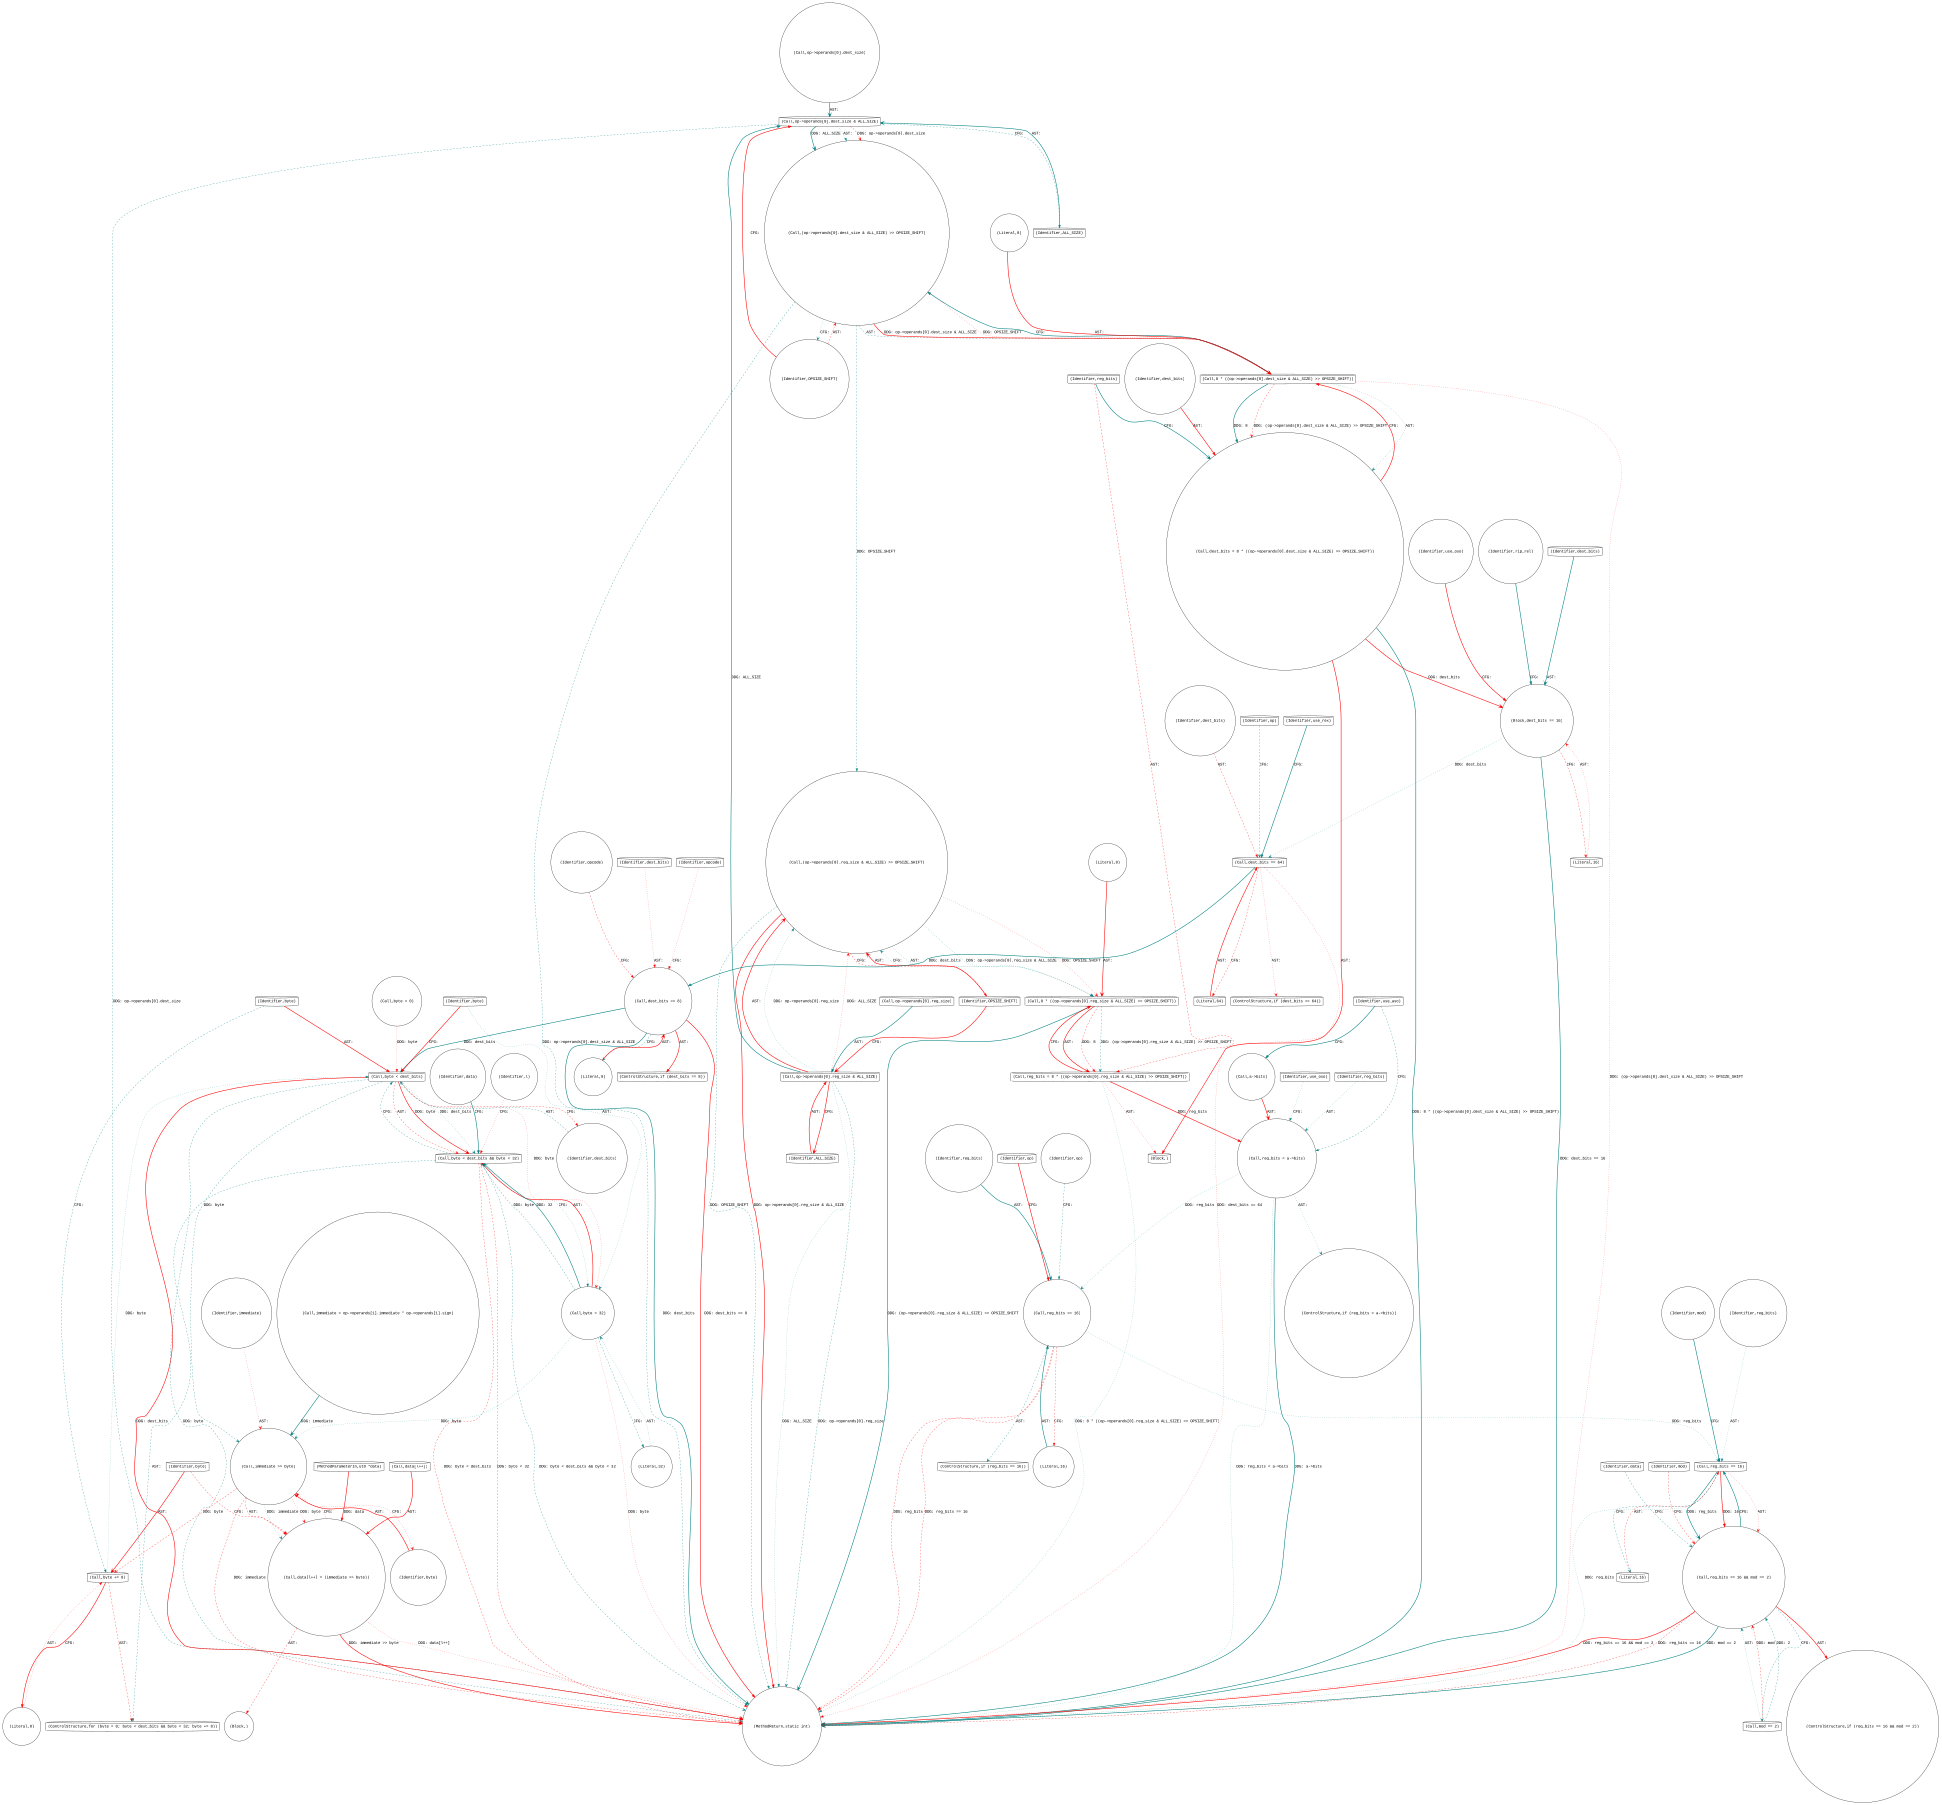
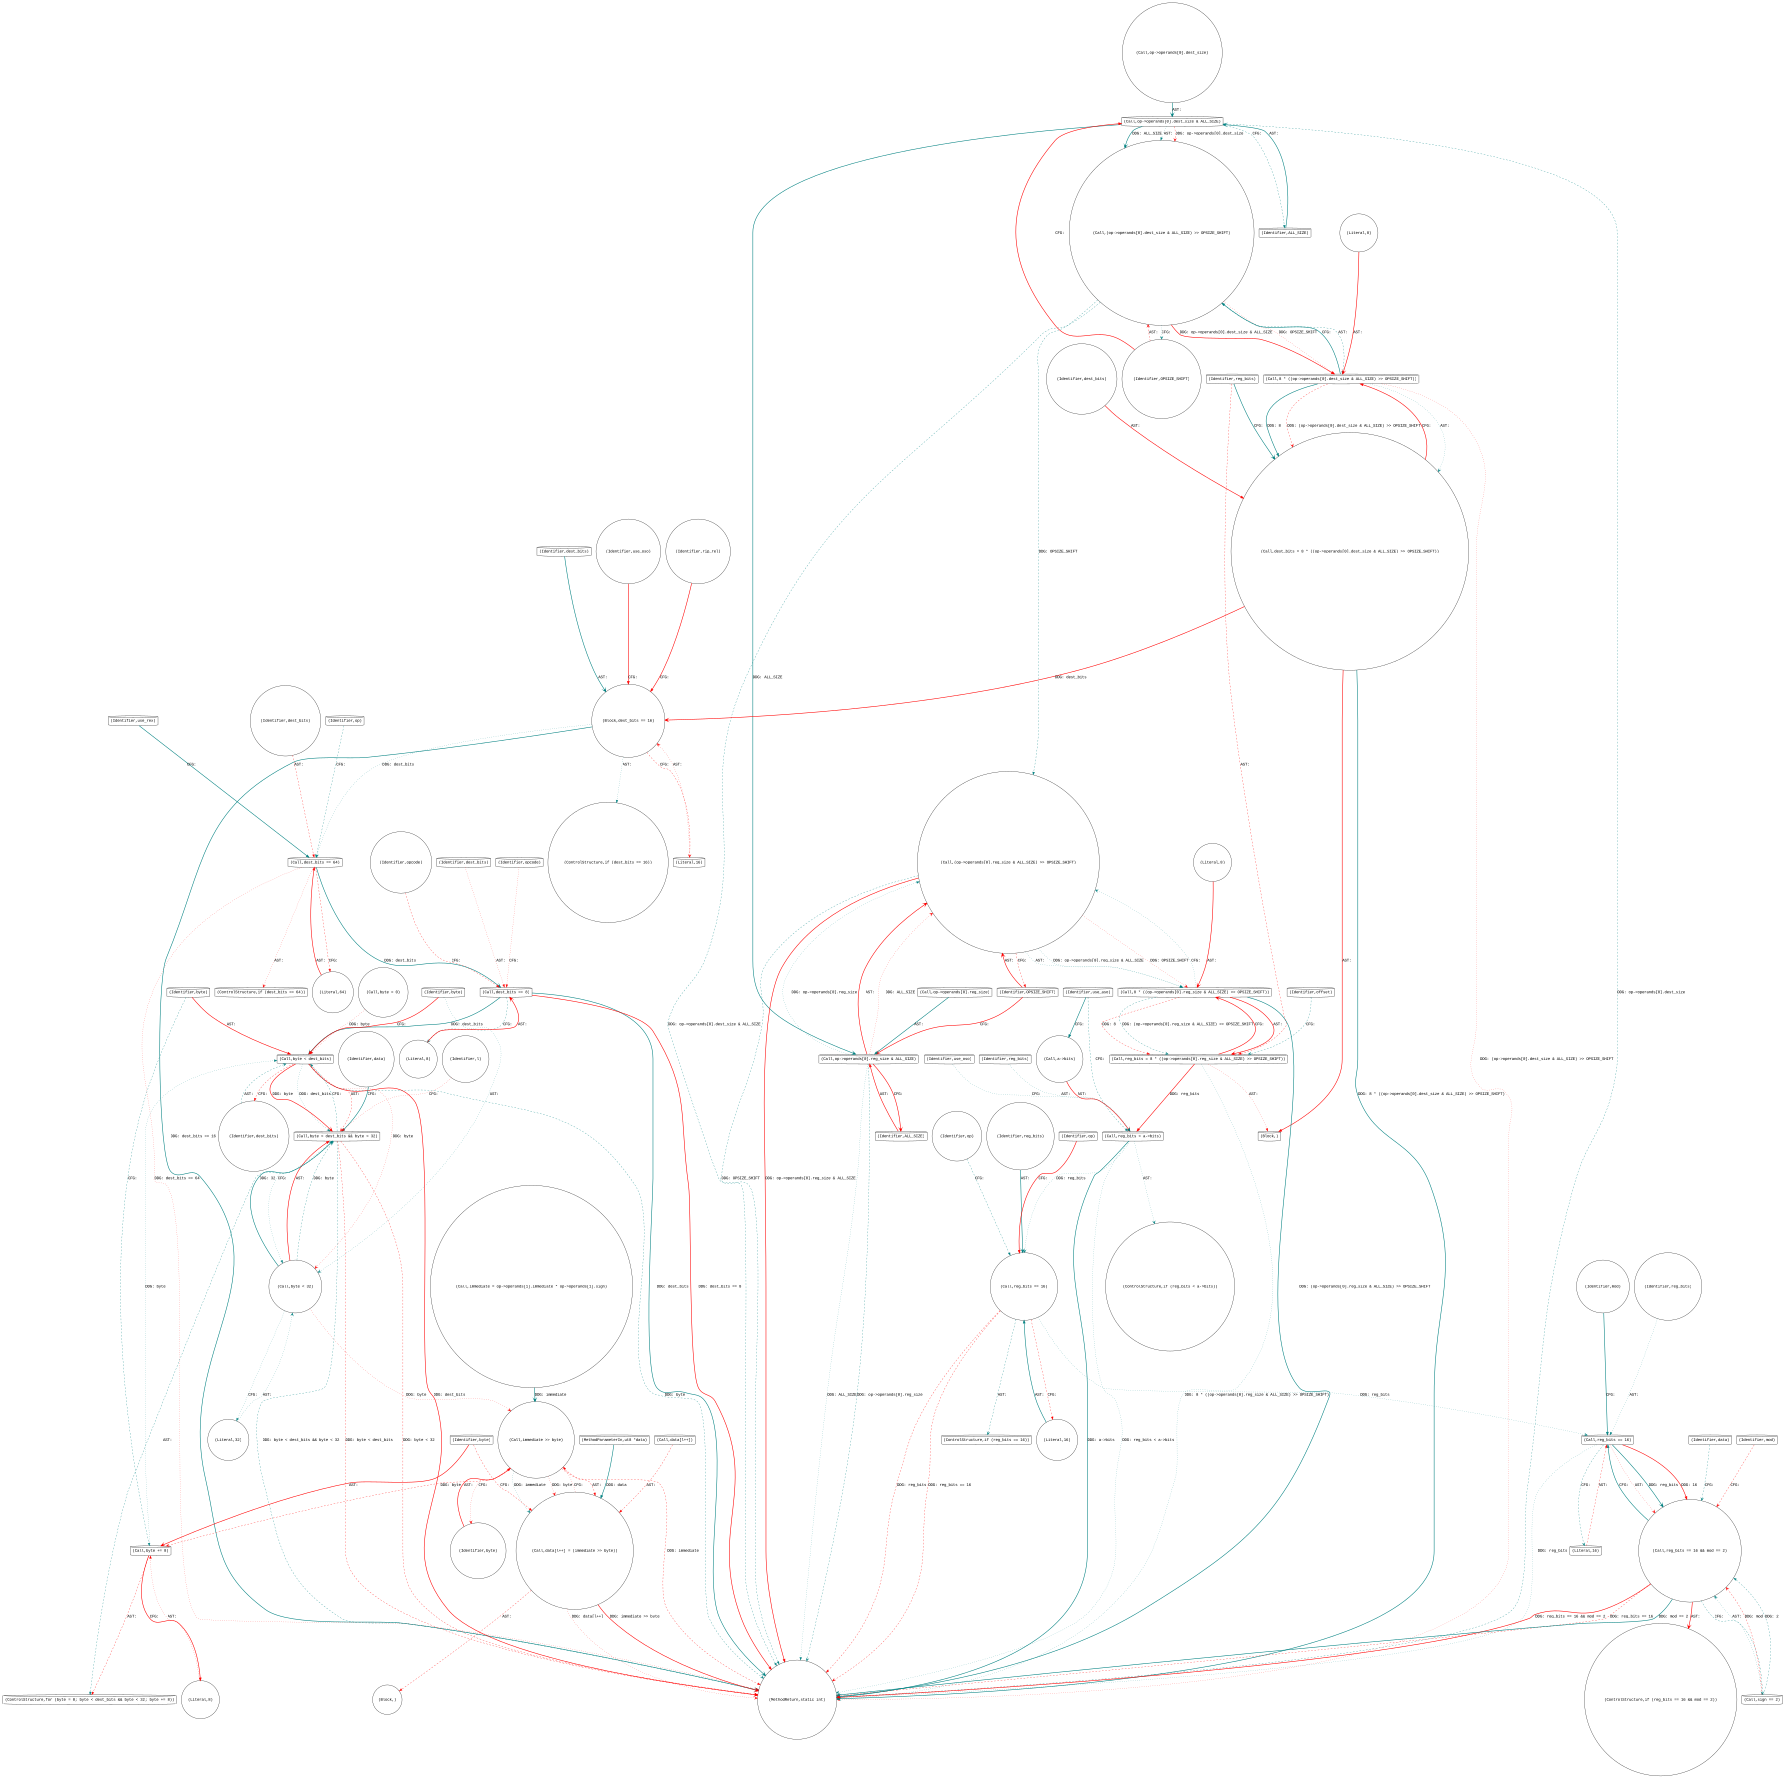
(731, 603) -> (753, 471)
(1523, 633) -> (676, 638)
none -> (608, 862)
(985, 955) -> (384, 962)
none -> (1311, 992)
(658, 1001) -> (506, 992)
(1210, 1001) -> (333, 992)
(662, 1077) -> none
(1277, 1158) -> (1133, 1136)
(196, 1222) -> none
(237, 1313) -> none
(620, 1391) -> (261, 1365)
(449, 1419) -> (394, 1391)
(346, 1495) -> (609, 1471)
(406, 1513) -> (652, 1479)
(632, 1541) -> none
(1803, 1629) -> (1691, 1614)
(1762, 1726) -> (1762, 1700)
